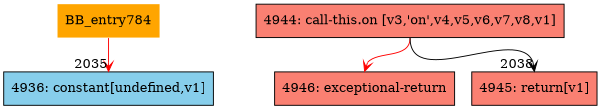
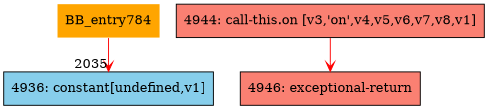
(534, 89) -> none
